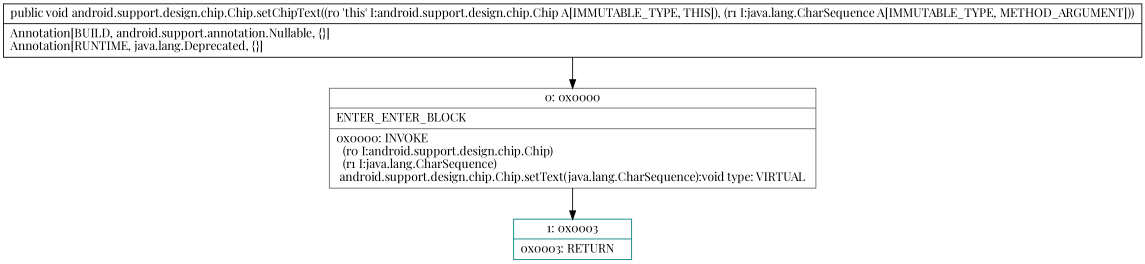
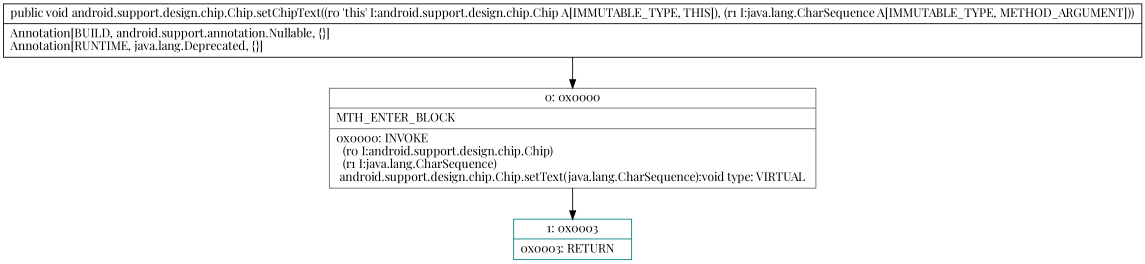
(401, 118) -> (396, 118)
